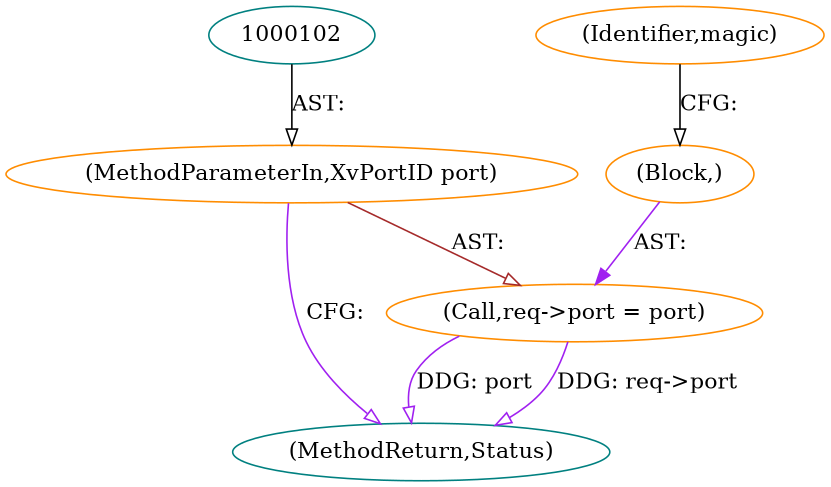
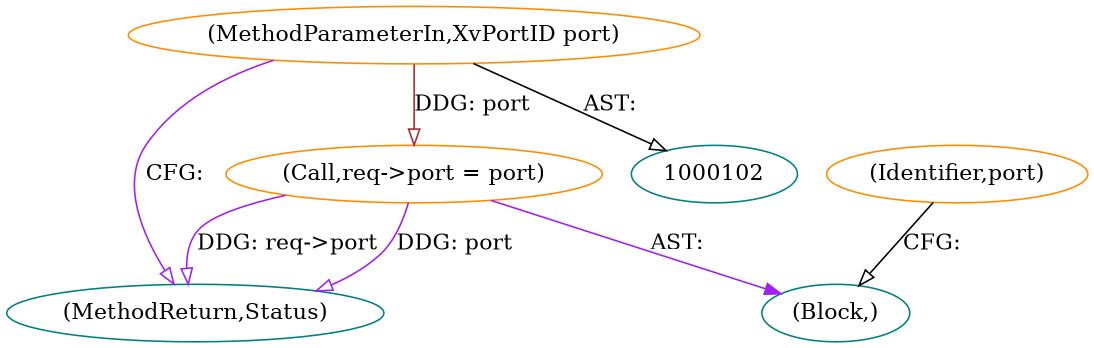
(680, 35) -> (957, 174)
(292, 97) -> (562, 104)
(680, 174) -> (836, 313)
(633, 237) -> (628, 245)
(482, 244) -> (472, 105)
